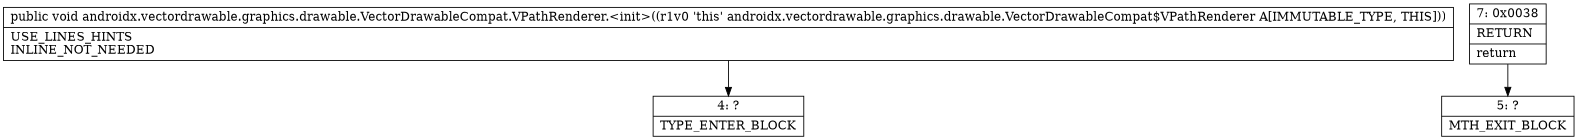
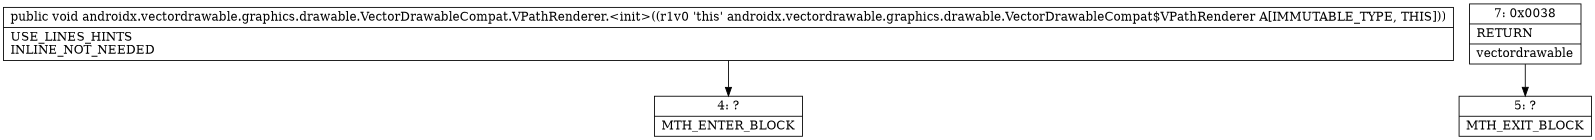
(1497, 54) -> (1525, 54)
(728, 126) -> (728, 126)
